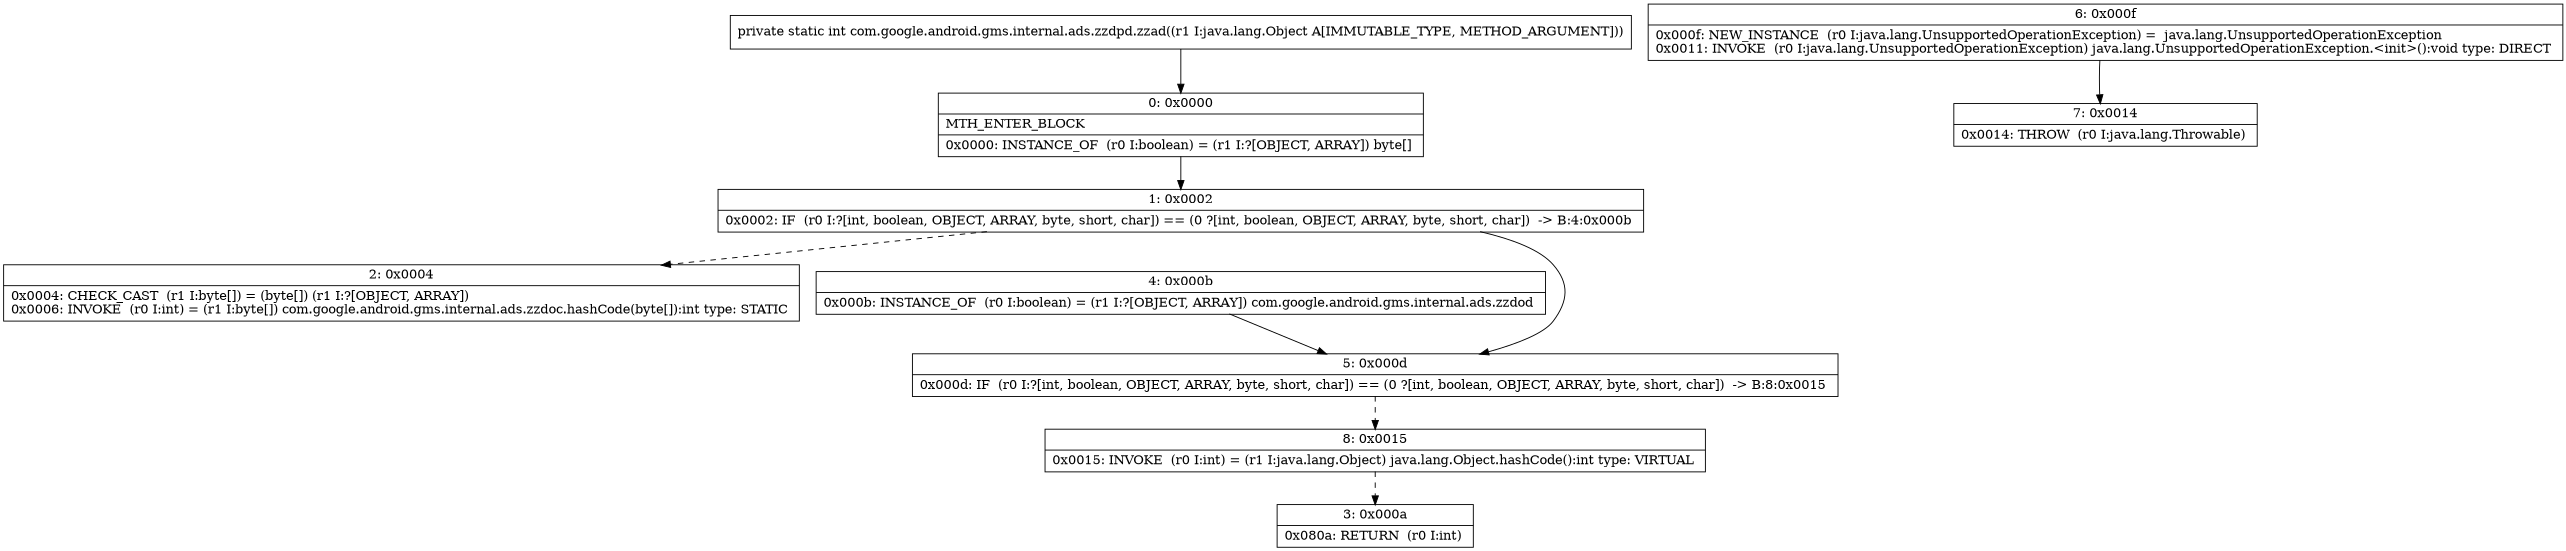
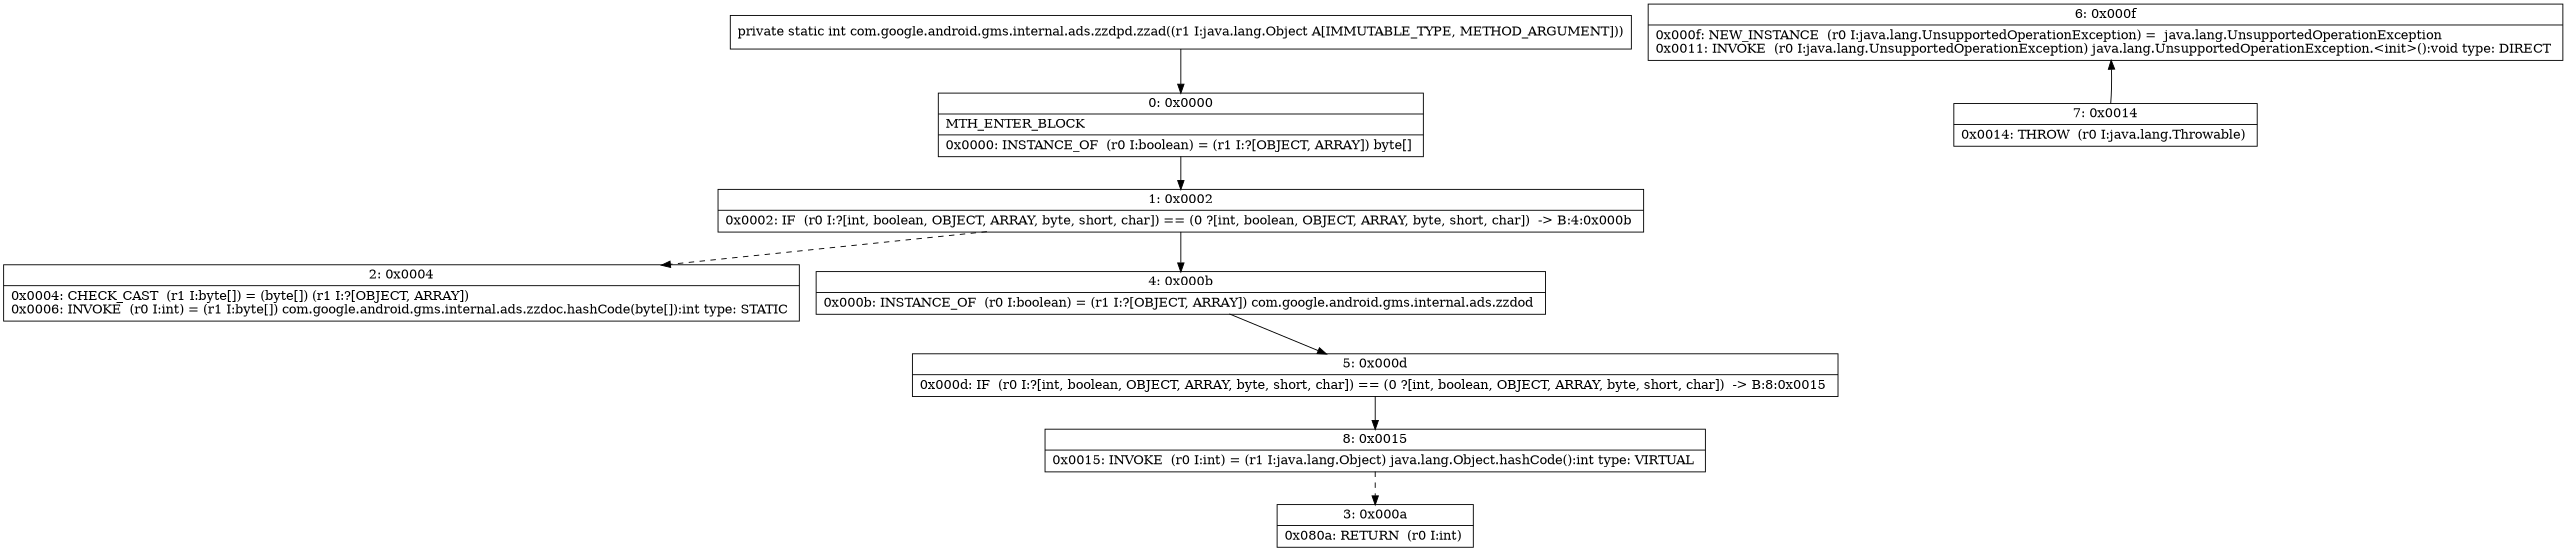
(2099, 77) -> (2112, 87)
(1565, 288) -> (1181, 247)
(1375, 408) -> (1375, 408)
